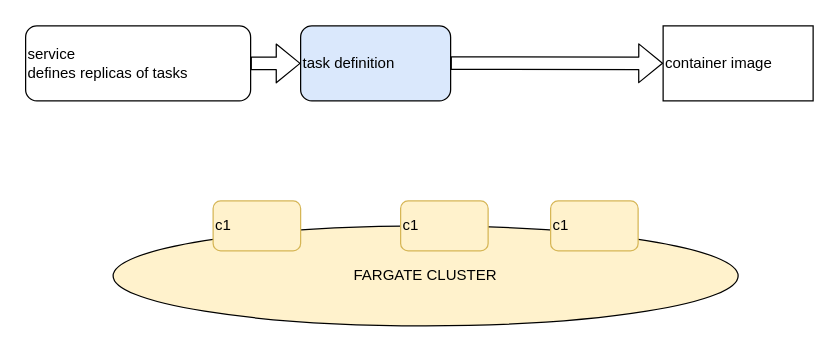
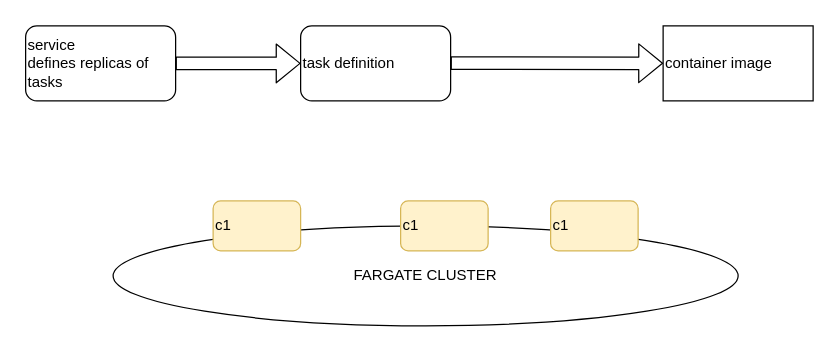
(138, 63) -> (101, 63)
(376, 63) -> (376, 63)
(426, 276) -> (426, 276)
